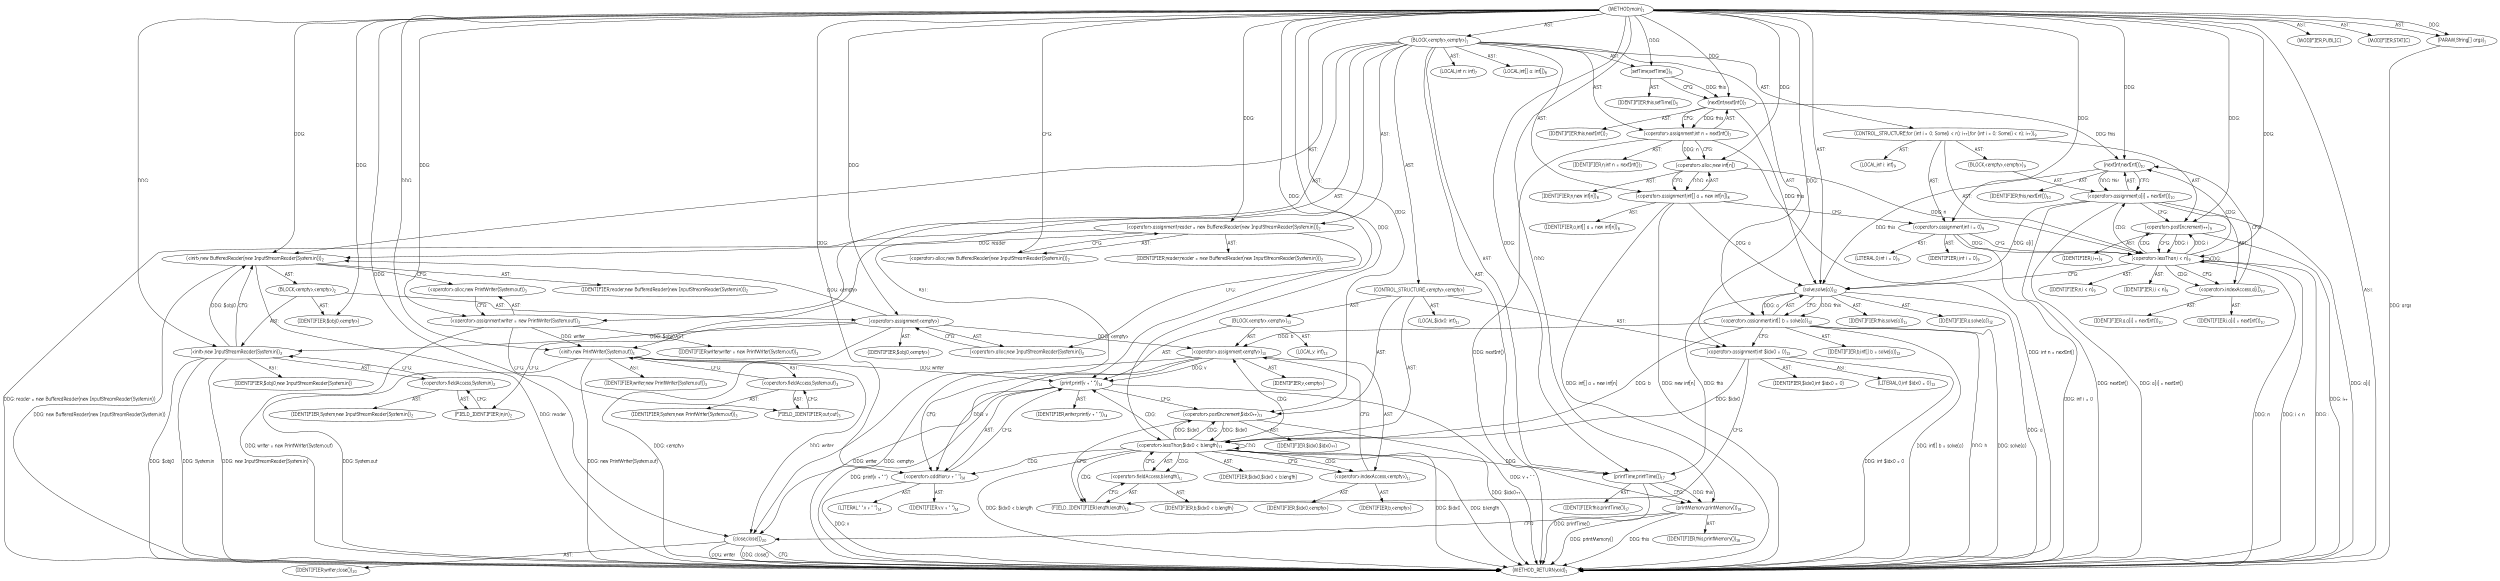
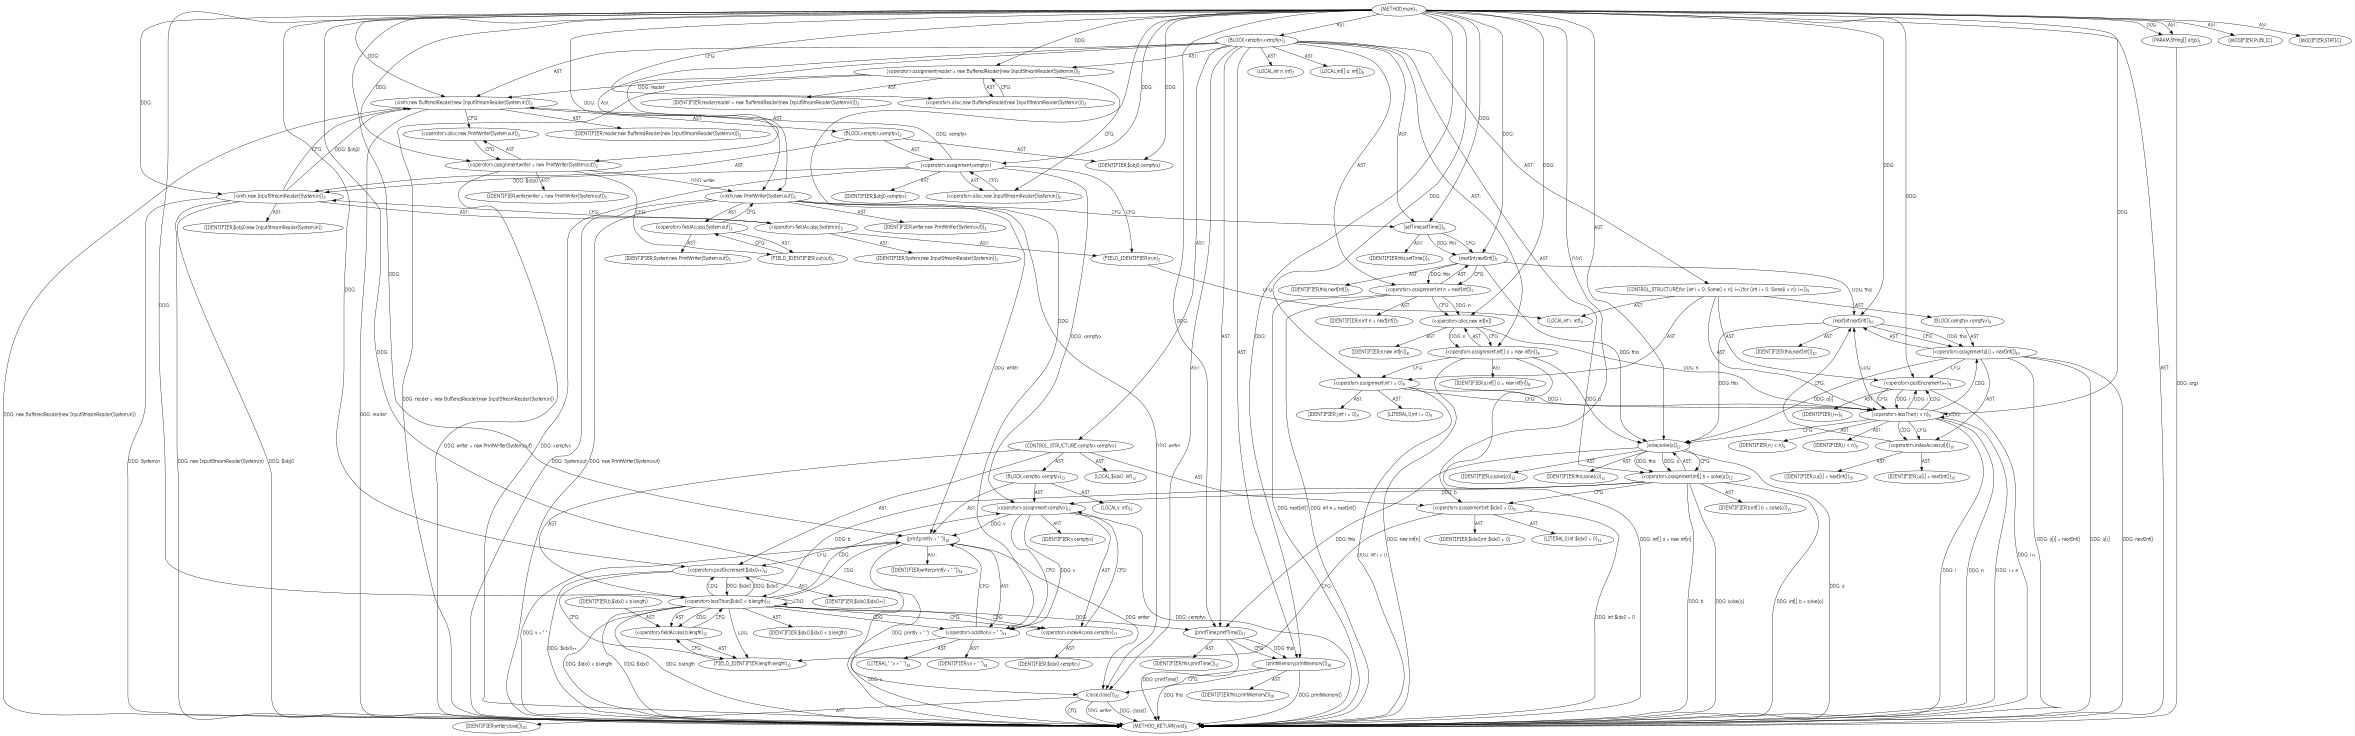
none -> (1094, 214)
(1788, 352) -> (1515, 508)
(475, 400) -> (1340, 307)
(1499, 434) -> none
(1171, 492) -> (641, 617)
(1385, 508) -> none
